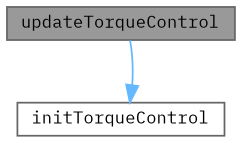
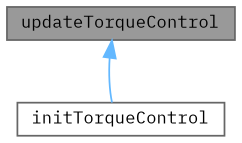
(132, 63) -> (109, 80)
